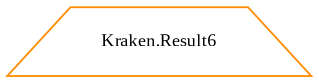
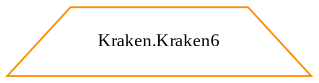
(159, 42) -> (159, 42)
